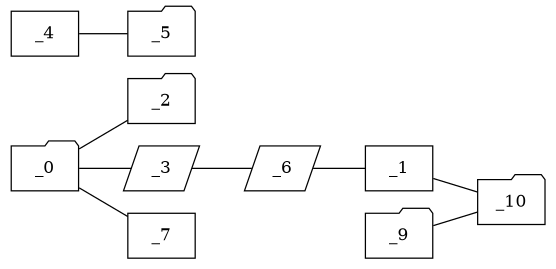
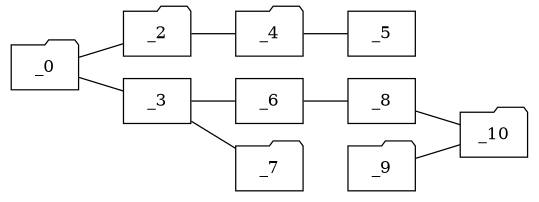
(45, 34) -> (269, 34)
(162, 34) -> (382, 34)
none -> (213, 34)
(162, 168) -> (157, 101)
(282, 168) -> (269, 101)
(399, 168) -> (382, 101)
(103, 202) -> (213, 135)
(162, 236) -> (269, 168)
